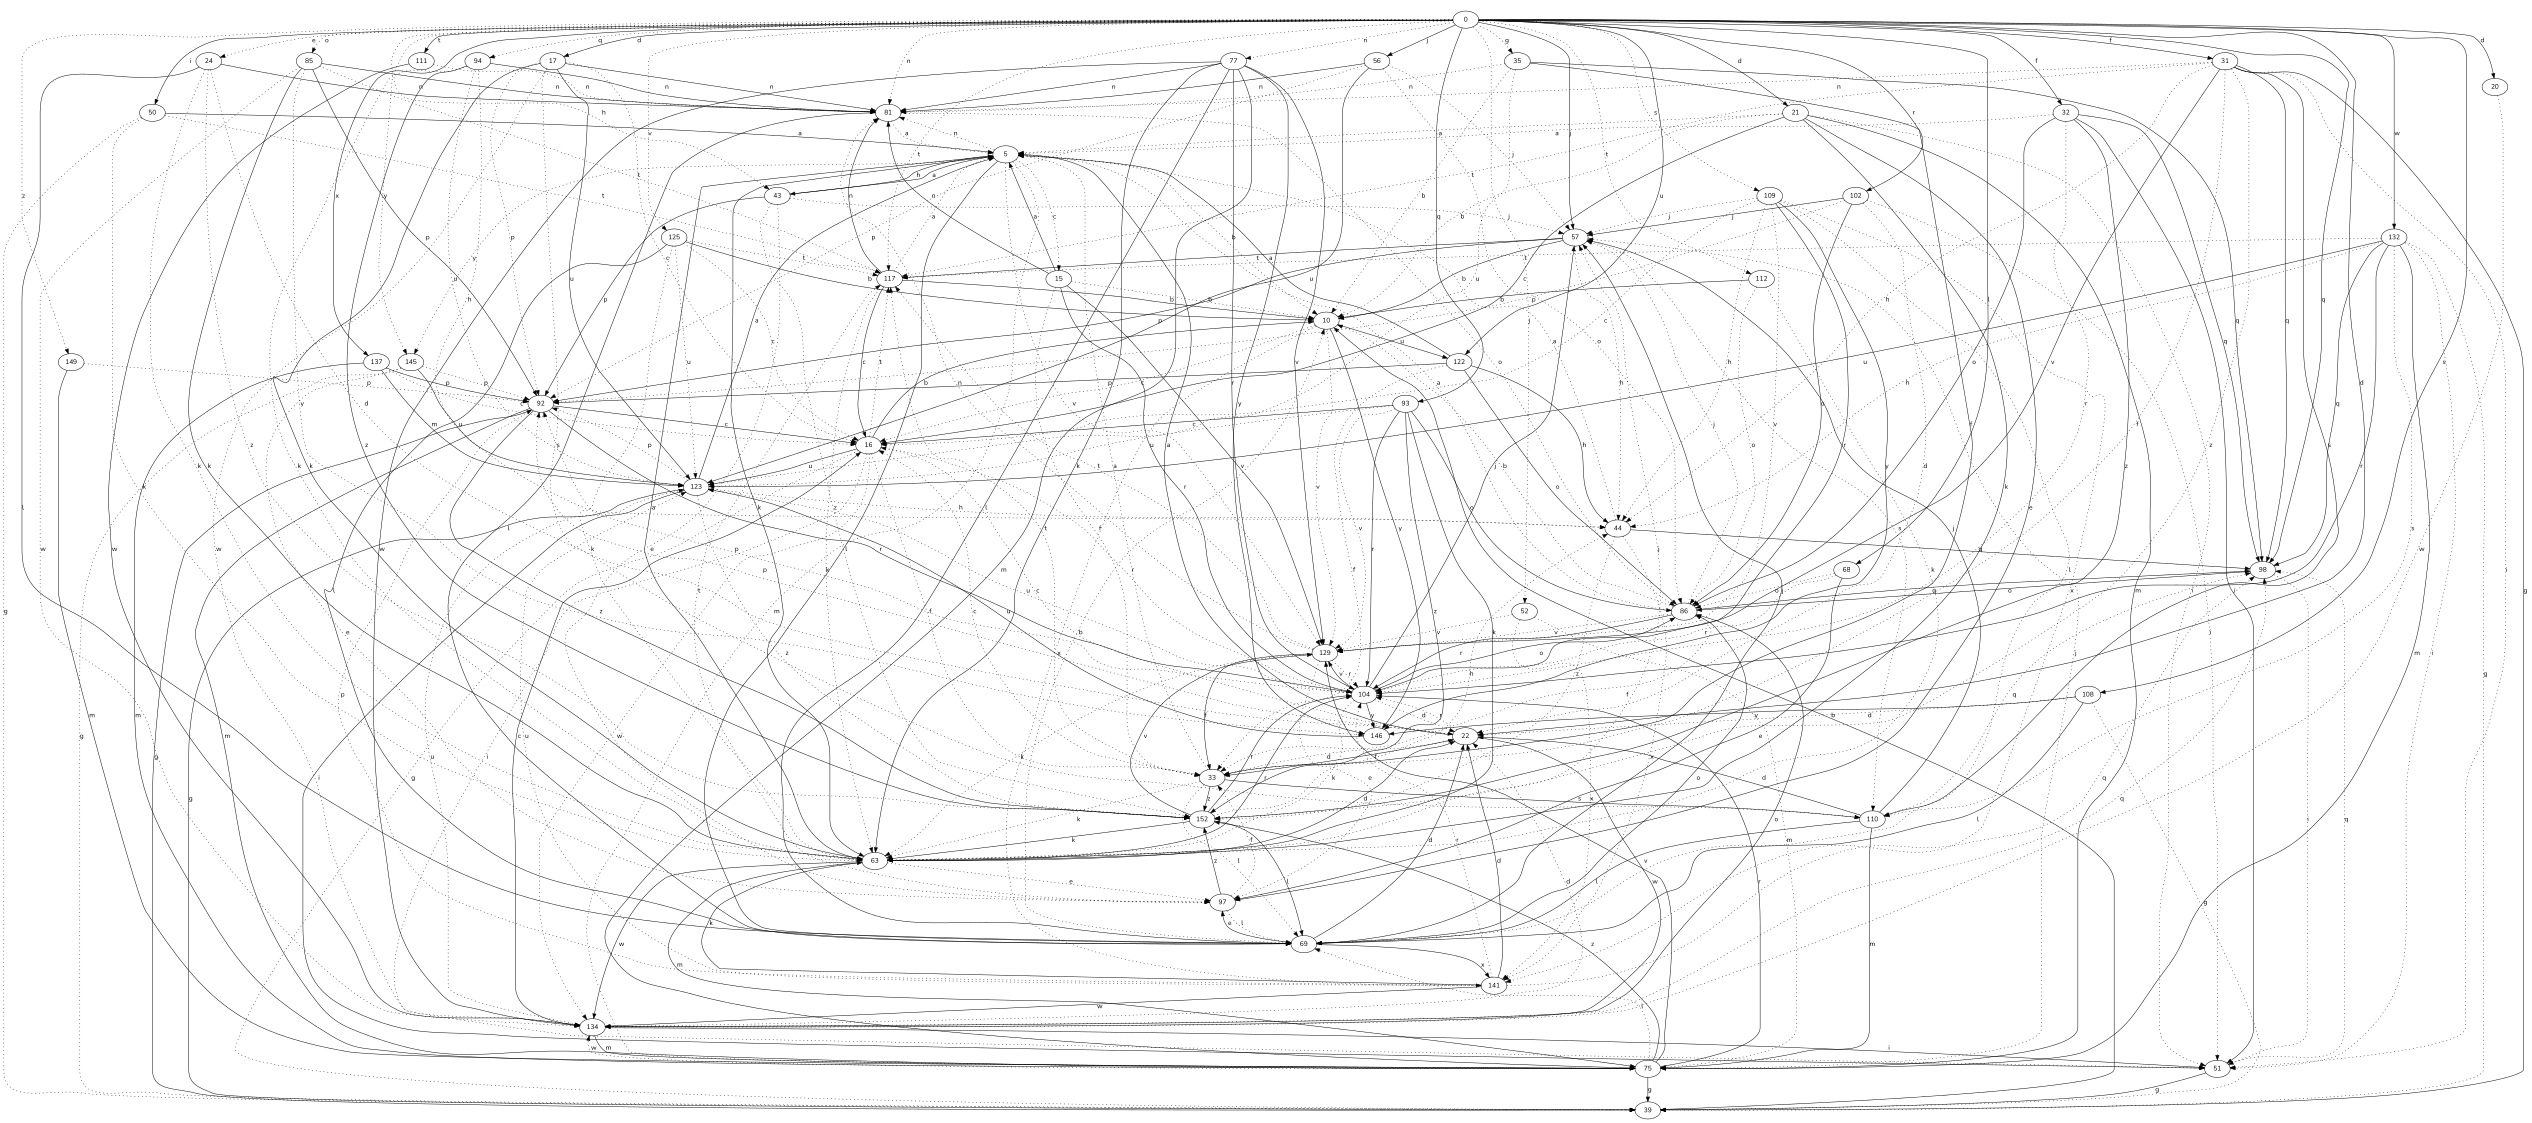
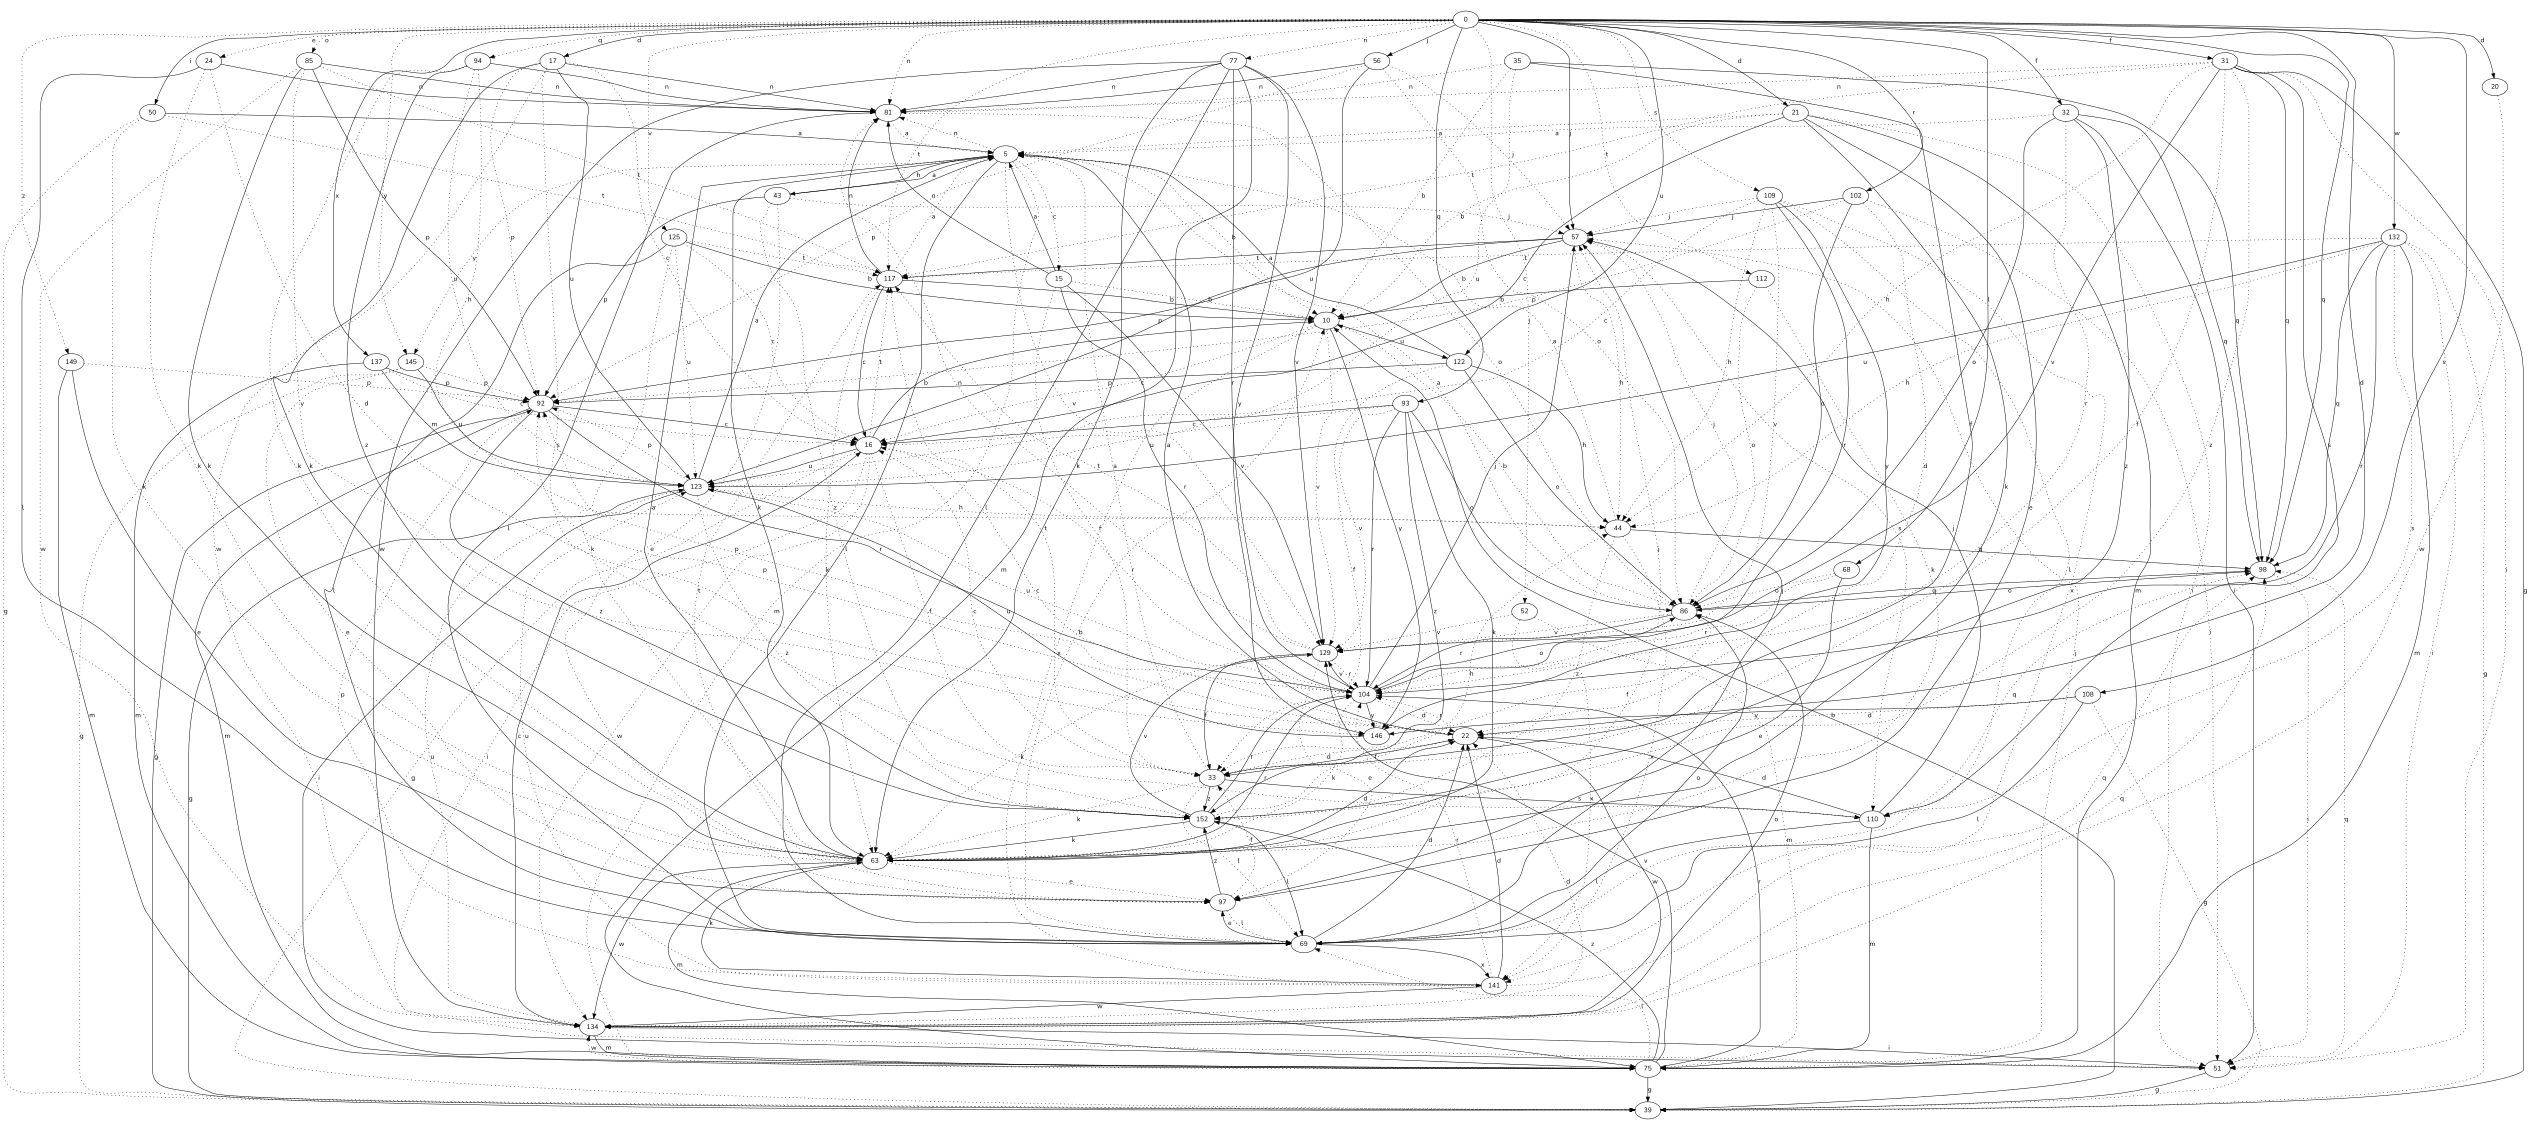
(1495, 35) -> none
(415, 42) -> none
(421, 61) -> none
(472, 639) -> none
none -> (522, 840)
